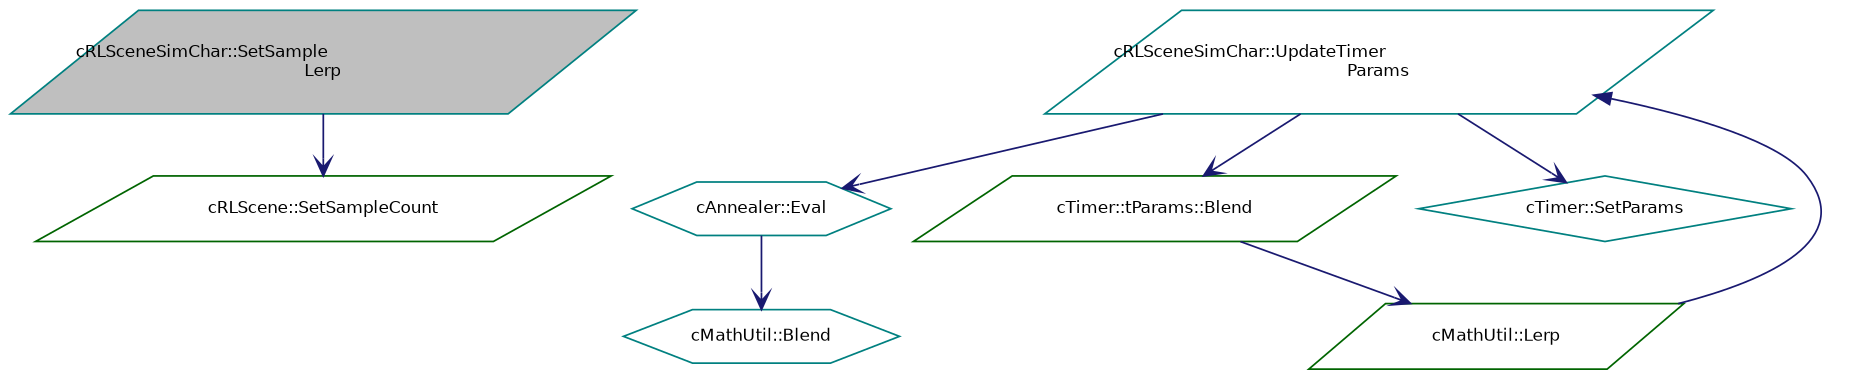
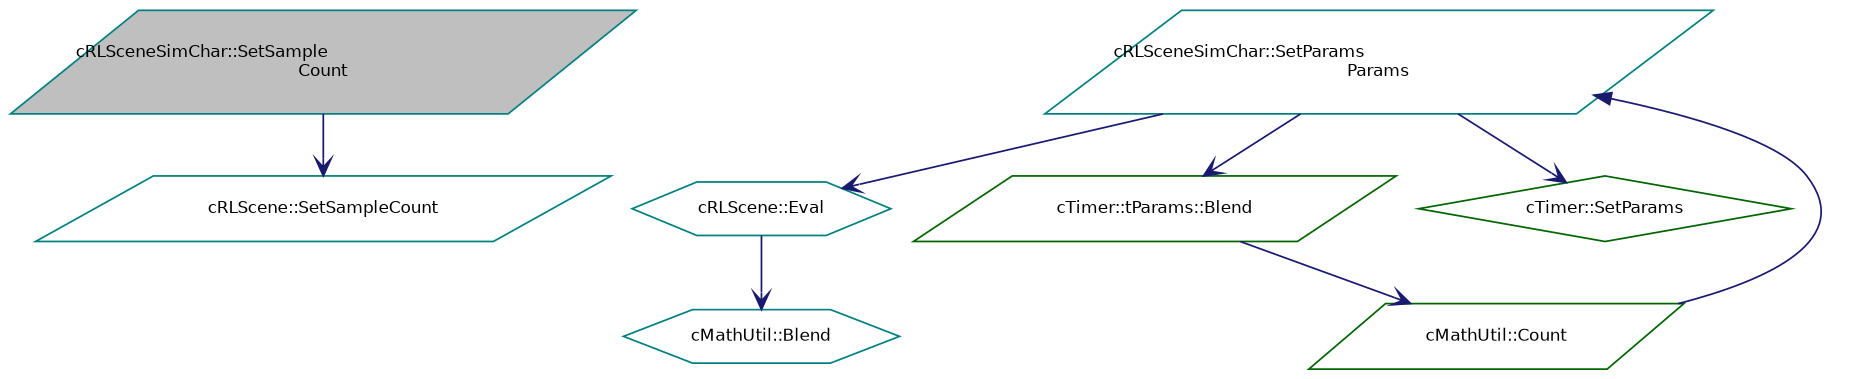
(323, 62) -> (323, 62)
(1379, 62) -> (1379, 62)
(323, 209) -> (323, 209)
(761, 209) -> (761, 209)
(1605, 209) -> (1605, 209)
(1496, 336) -> (1496, 336)
